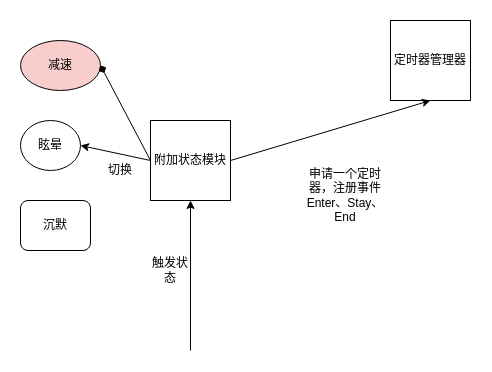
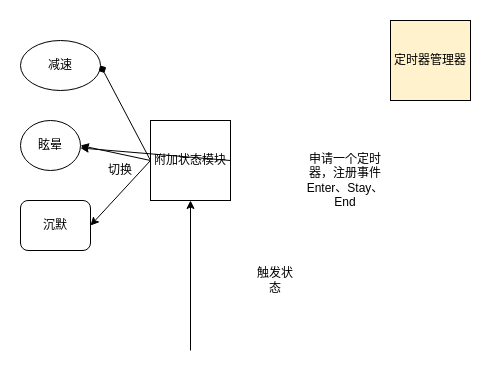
(431, 61) -> (431, 61)
(61, 66) -> (61, 66)
(327, 131) -> (171, 156)
none -> (122, 191)
(346, 196) -> (346, 181)
(171, 271) -> (276, 281)
